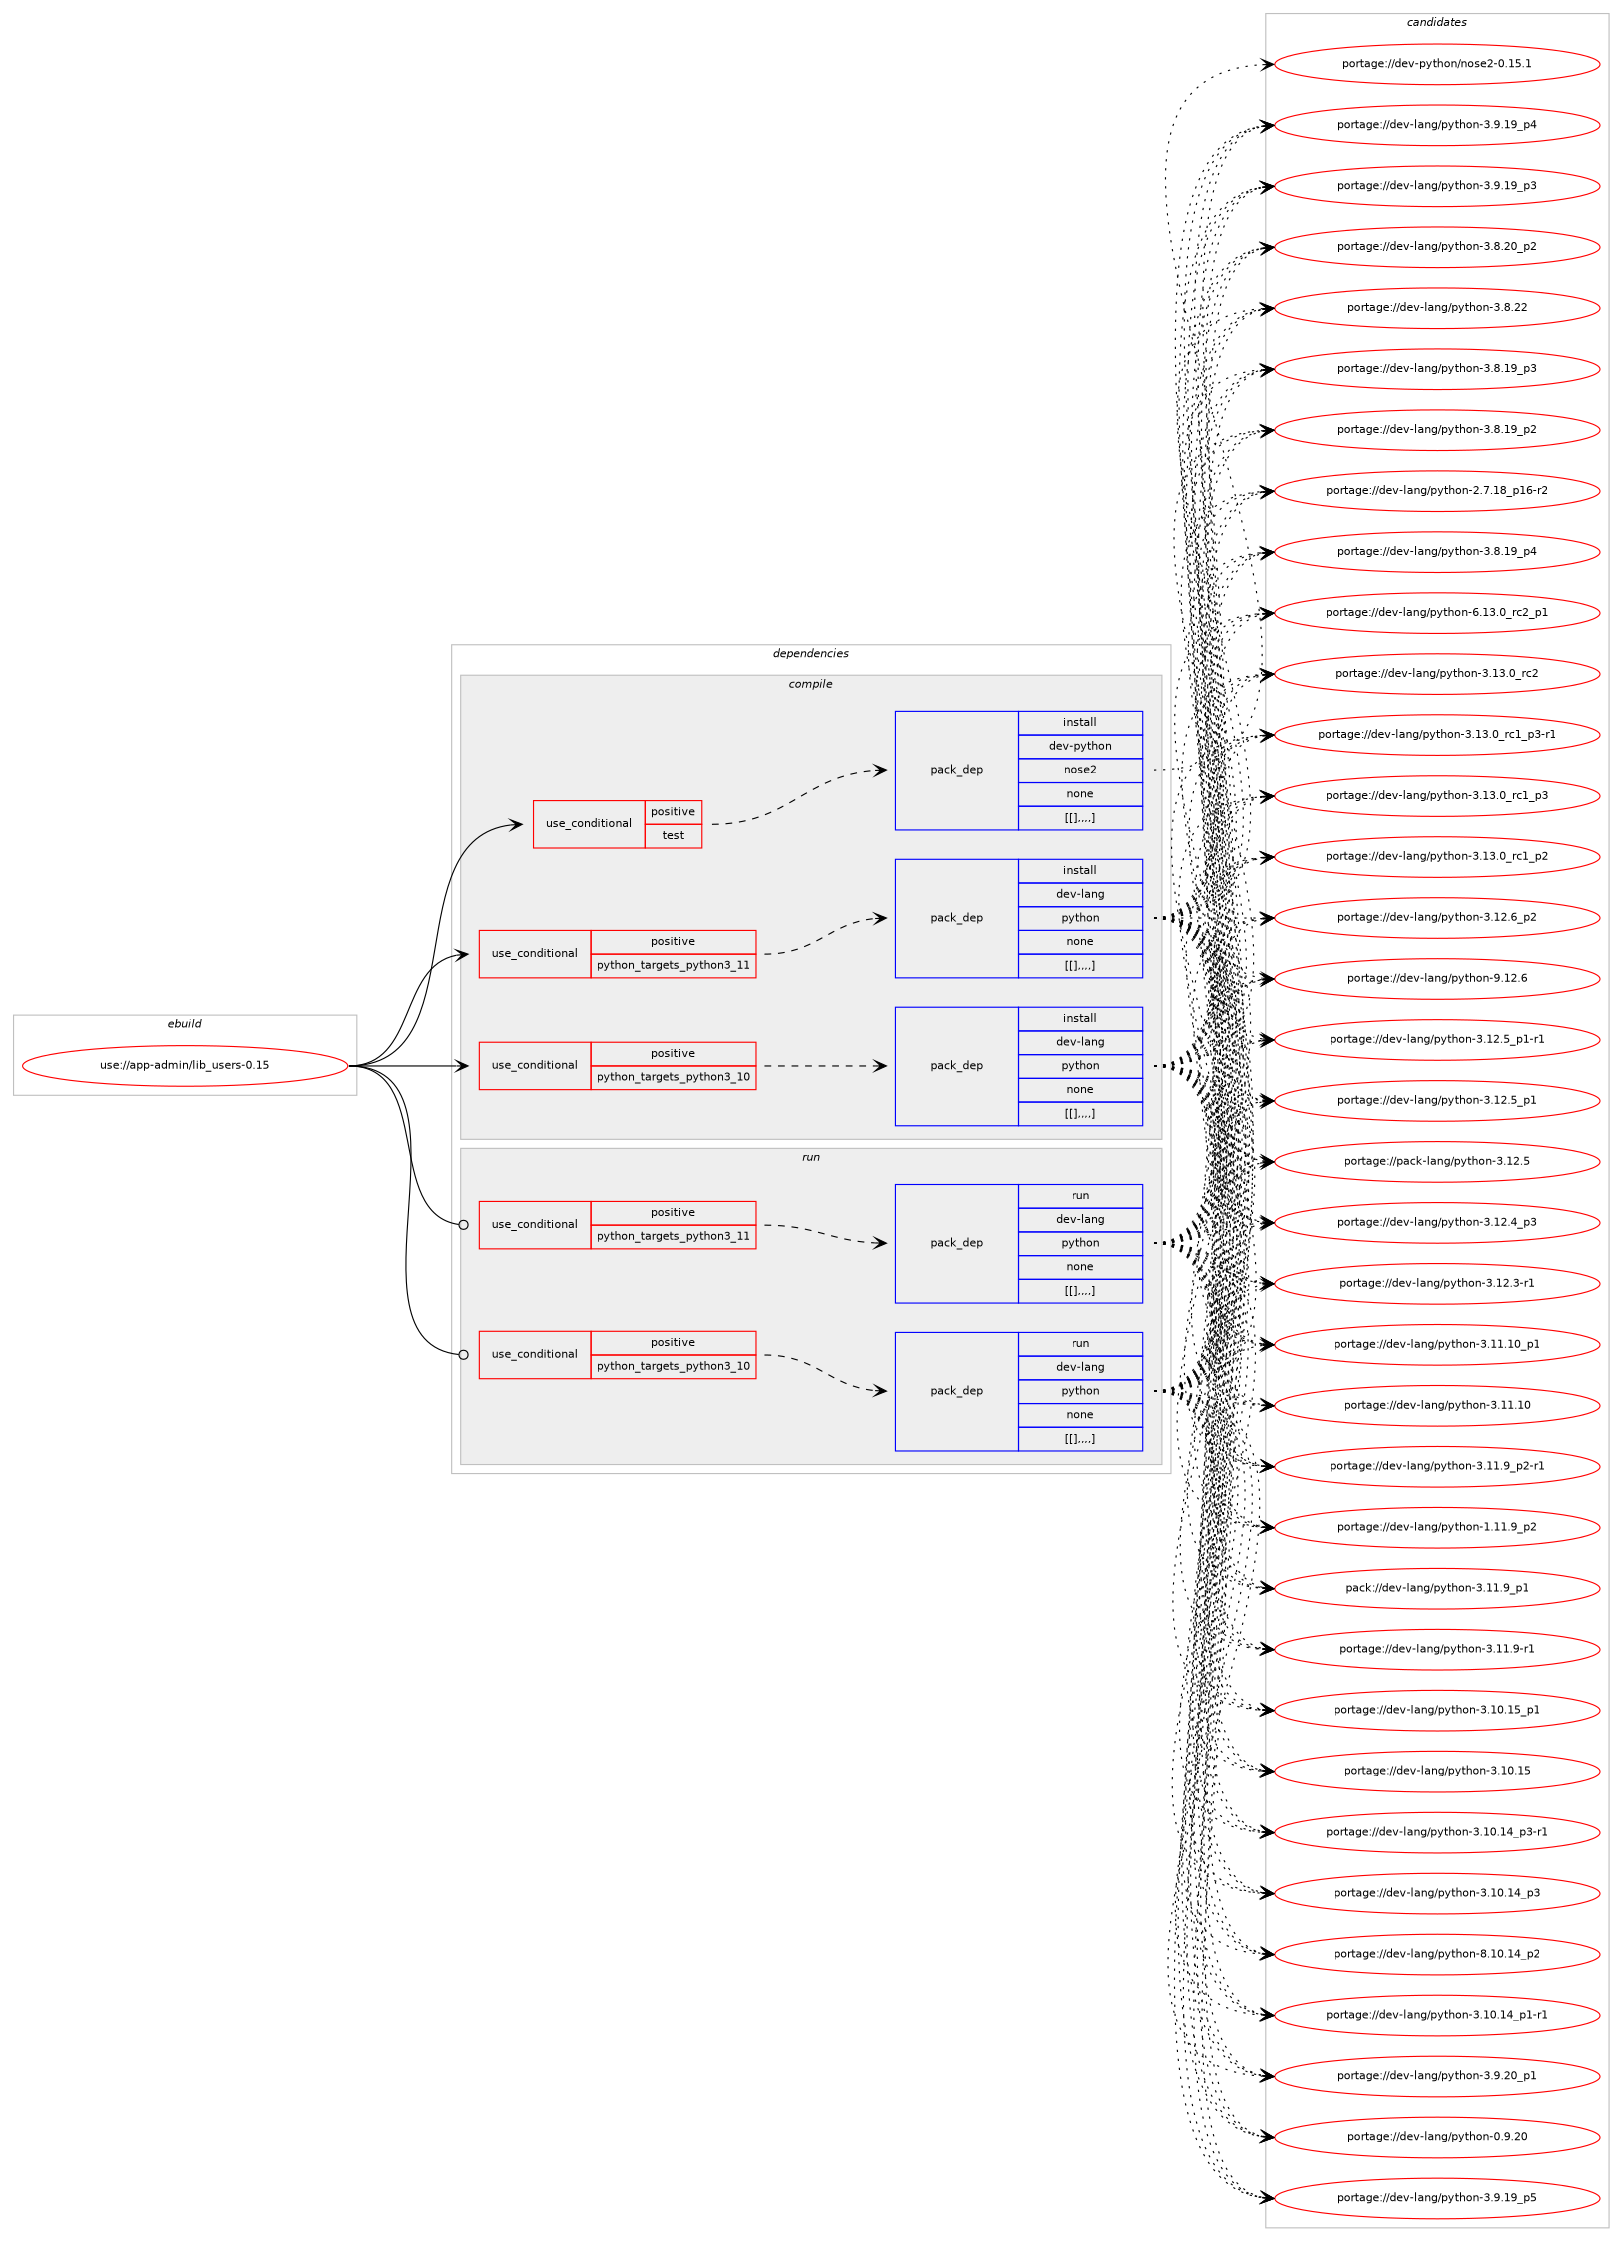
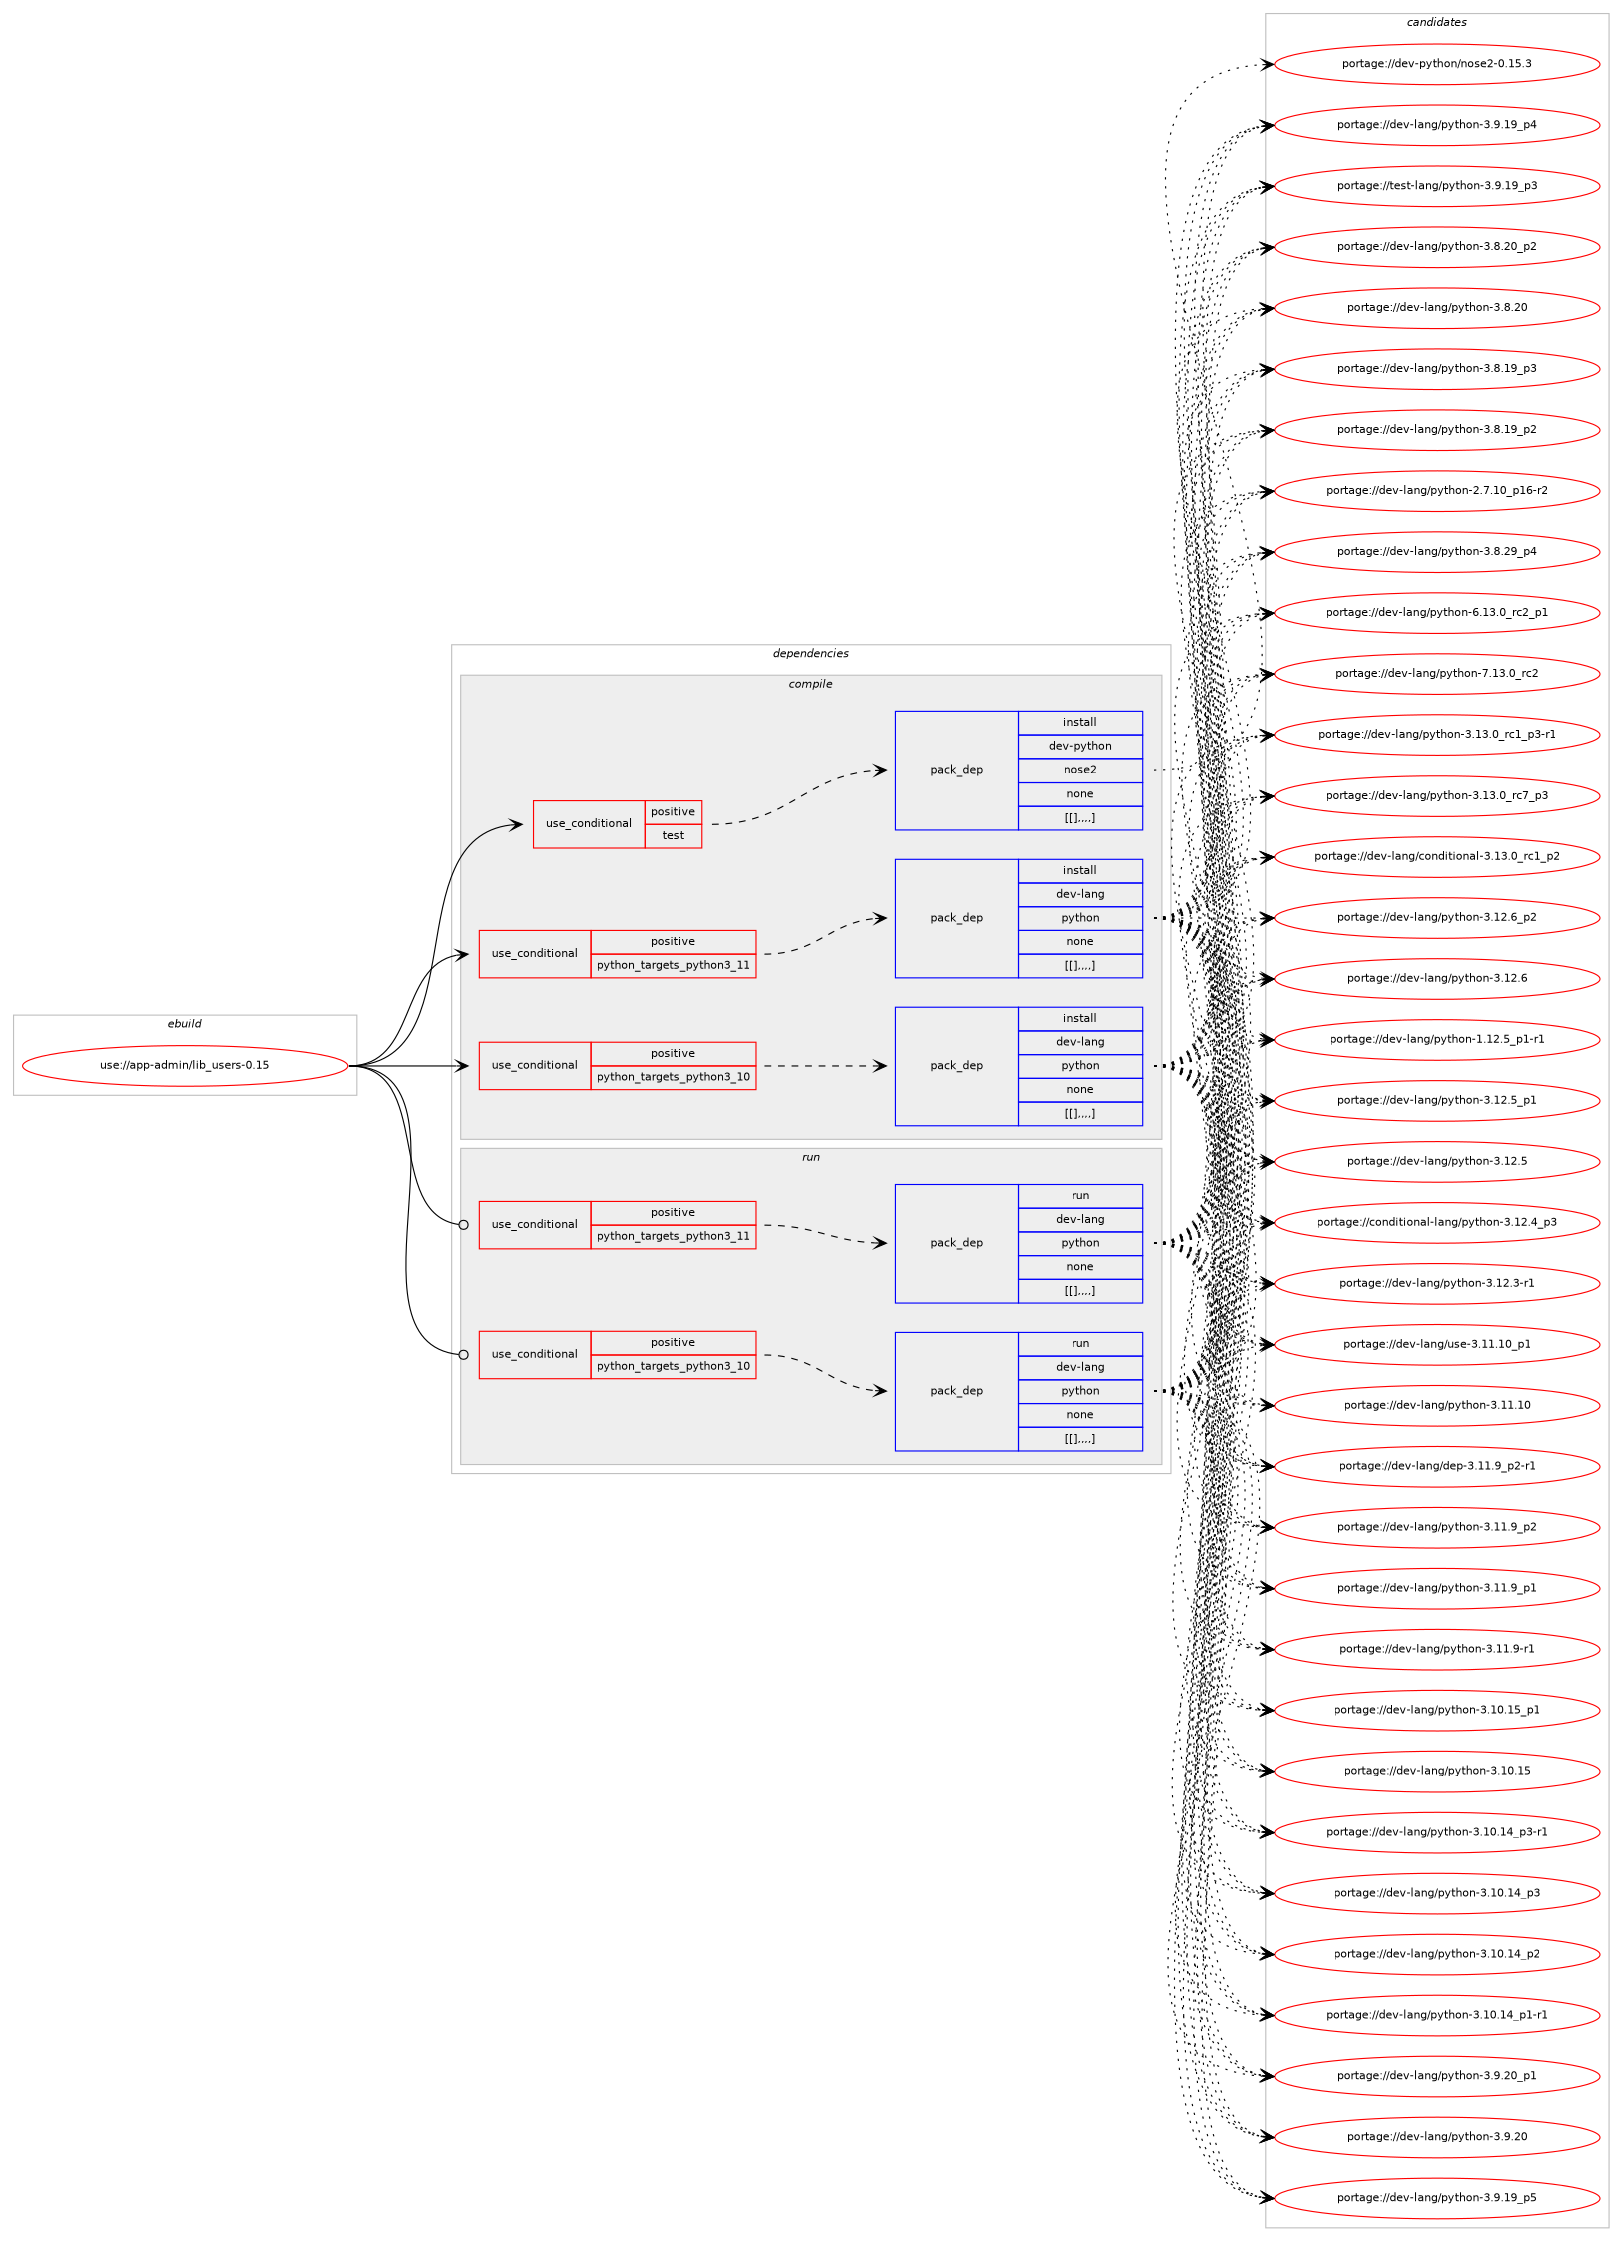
(1437, 64) -> (1437, 64)
(1437, 186) -> (1437, 186)
(1437, 308) -> (1437, 308)
(1437, 491) -> (1437, 491)
(1437, 552) -> (1437, 552)
(1437, 674) -> (1437, 674)
(1437, 796) -> (1437, 796)
(1437, 857) -> (1437, 857)
(1437, 979) -> (1437, 979)
(1437, 1040) -> (1437, 1040)
(1437, 1162) -> (1437, 1162)
(1437, 1223) -> (1437, 1223)
(1437, 1345) -> (1437, 1345)
(1437, 1467) -> (1437, 1467)
(1437, 1528) -> (1437, 1528)
(1437, 1589) -> (1437, 1589)
(1437, 1955) -> (1437, 1955)
(1437, 2138) -> (1437, 2138)
